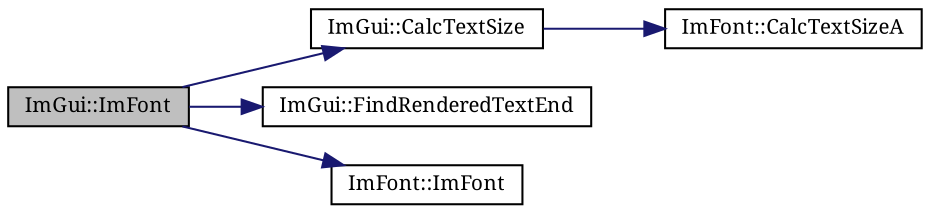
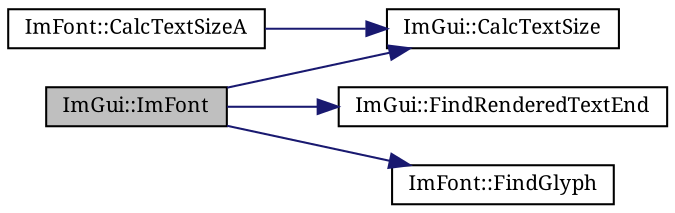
(594, 29) -> (315, 29)
(427, 185) -> (503, 185)
